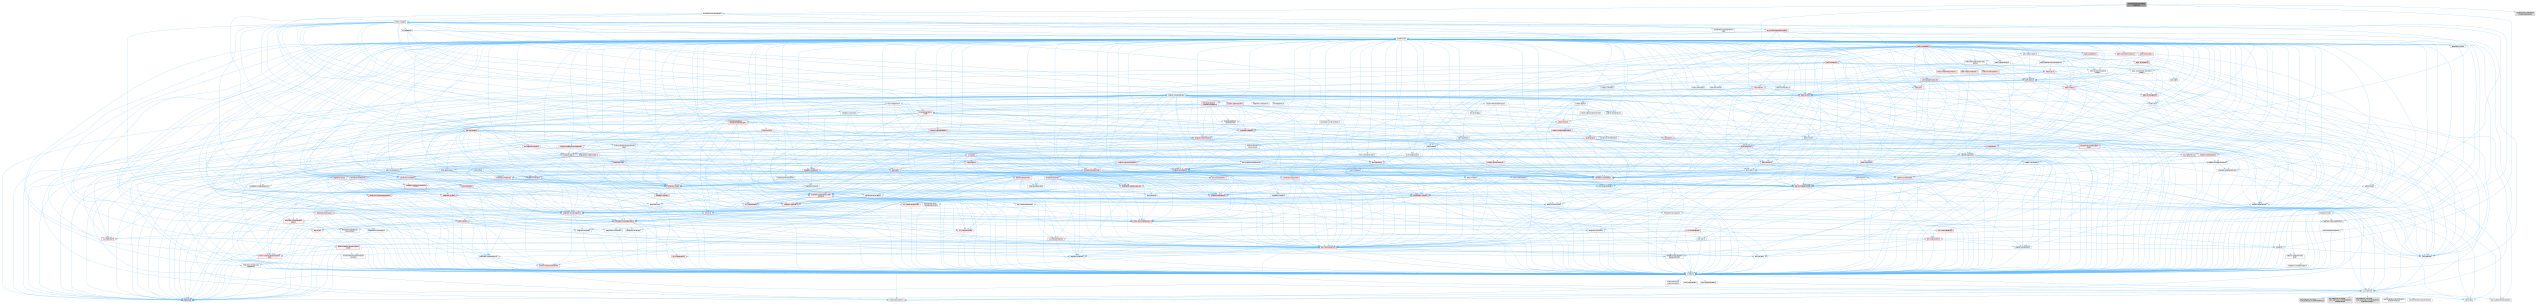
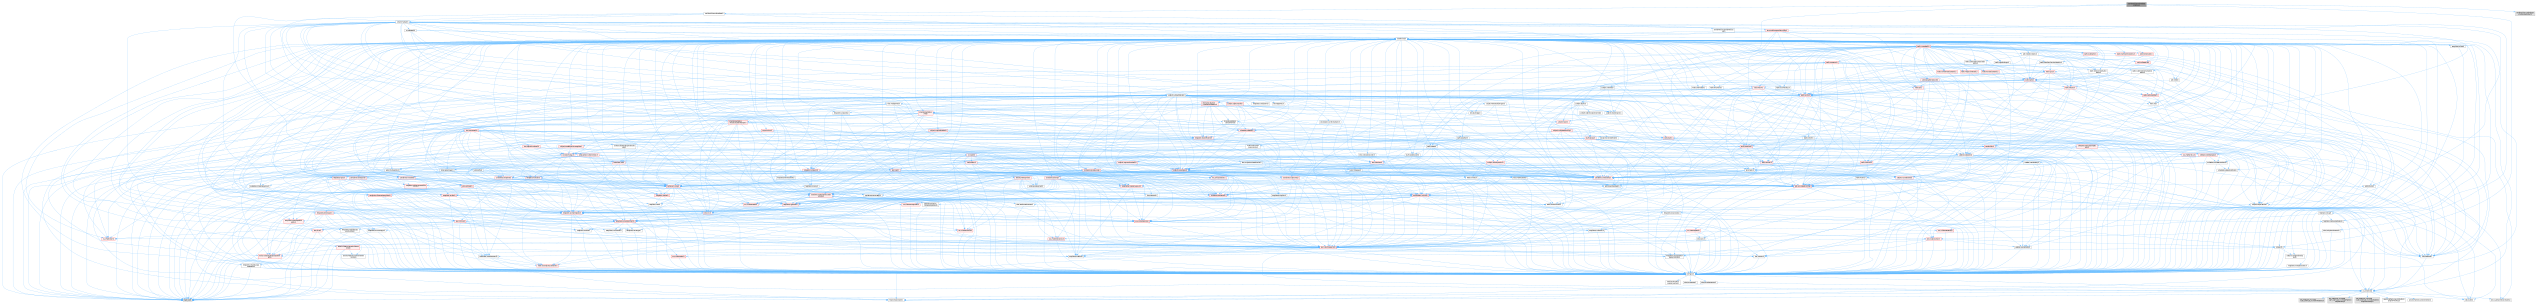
(1142, 222) -> (1142, 222)
